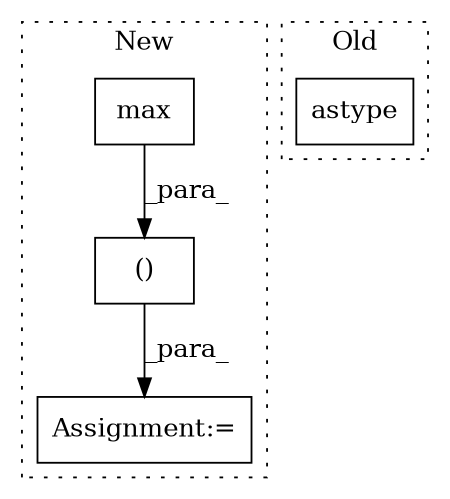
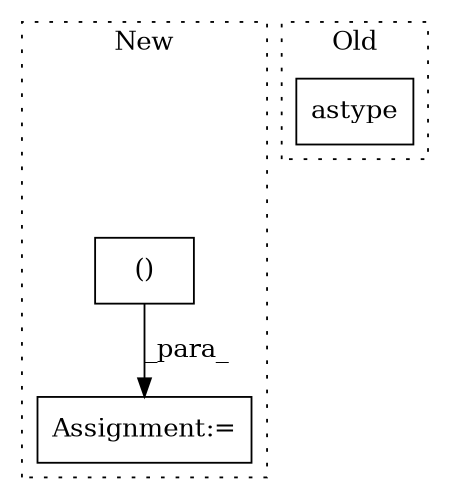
(145, 112) -> none
